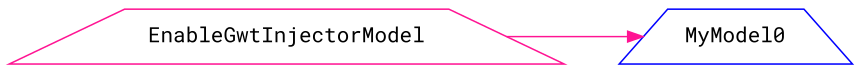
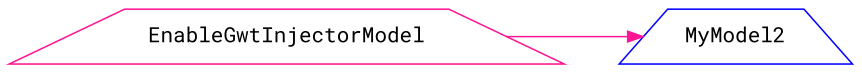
(736, 37) -> (736, 37)
